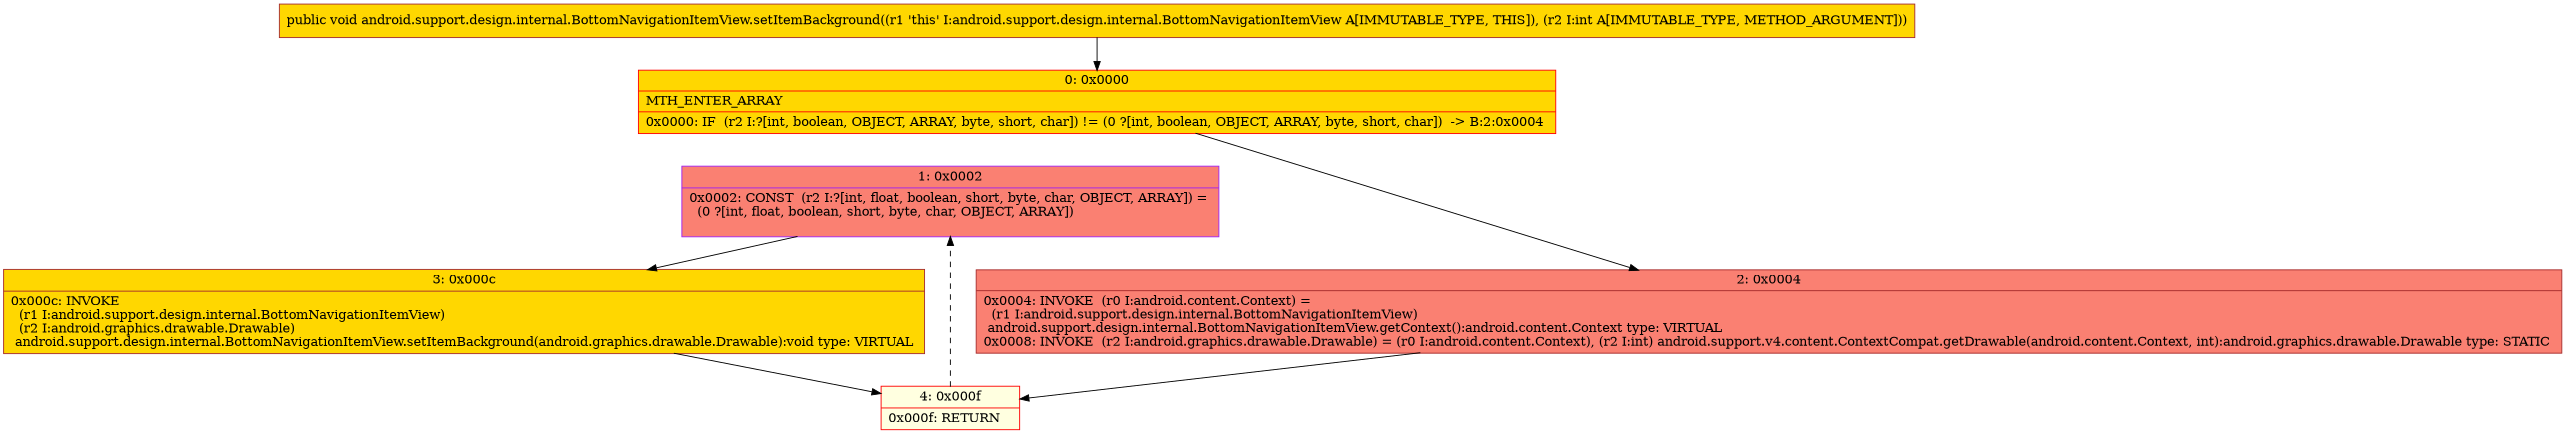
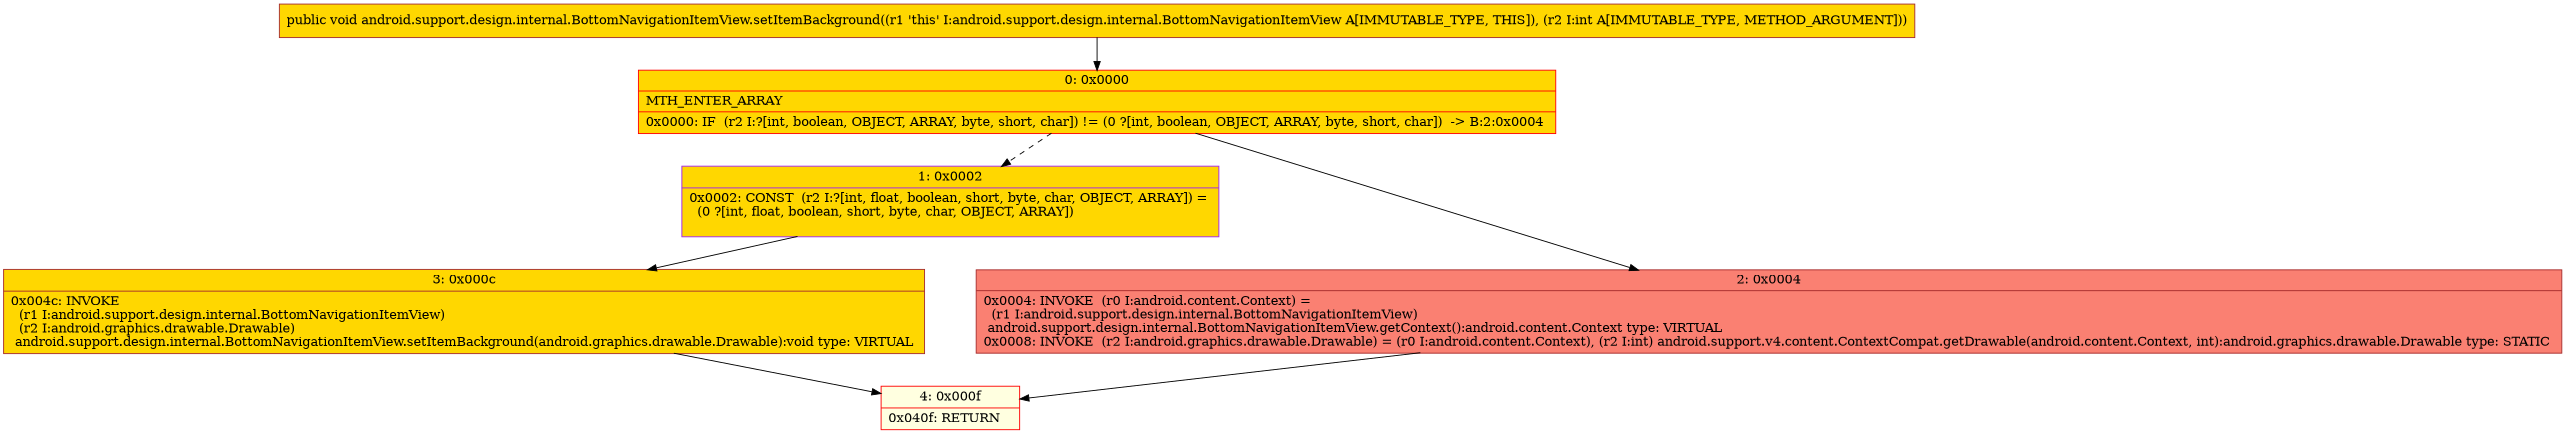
(950, 201) -> (950, 201)
(70, 302) -> (70, 302)
(950, 316) -> (1030, 147)
(950, 418) -> (950, 418)
